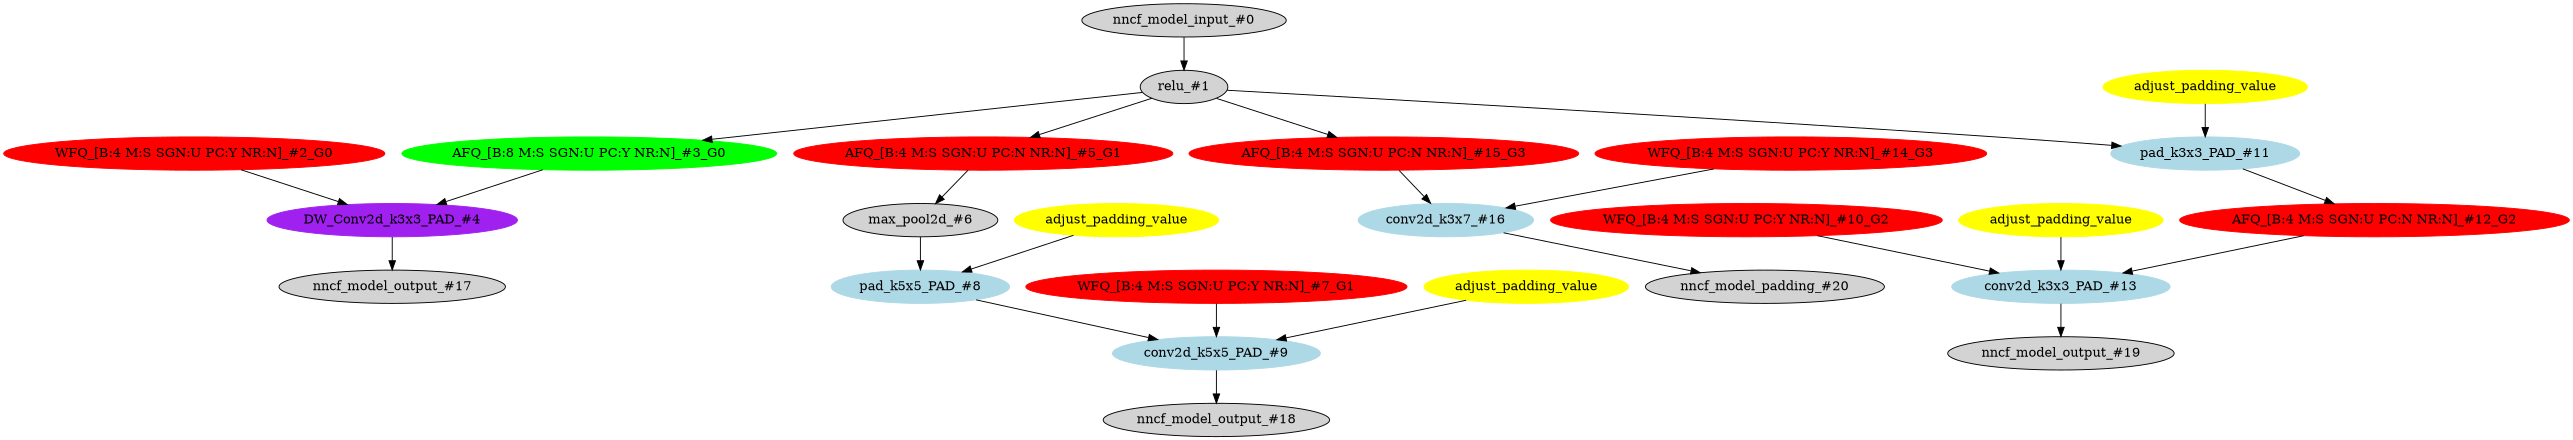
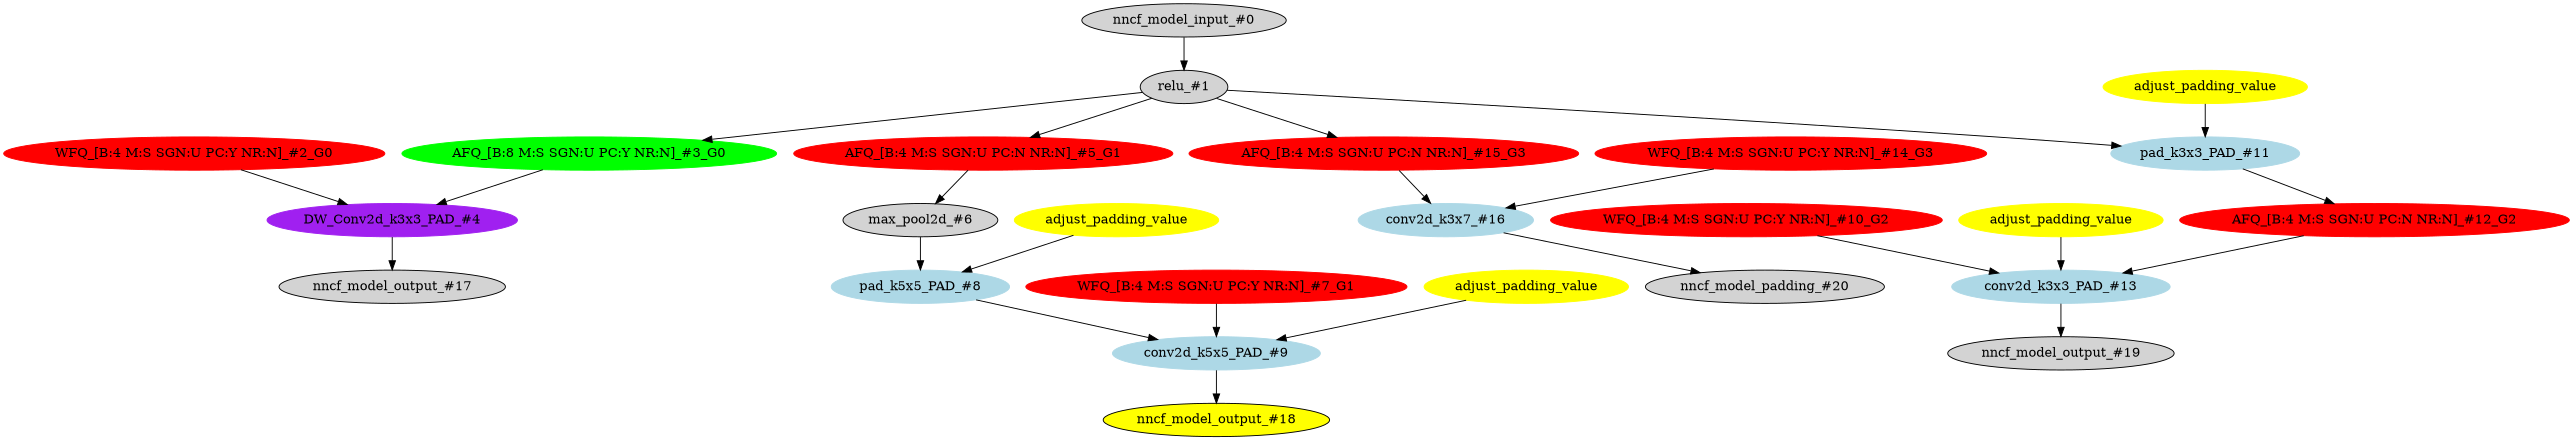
(1216, 420) -> (1216, 420)
